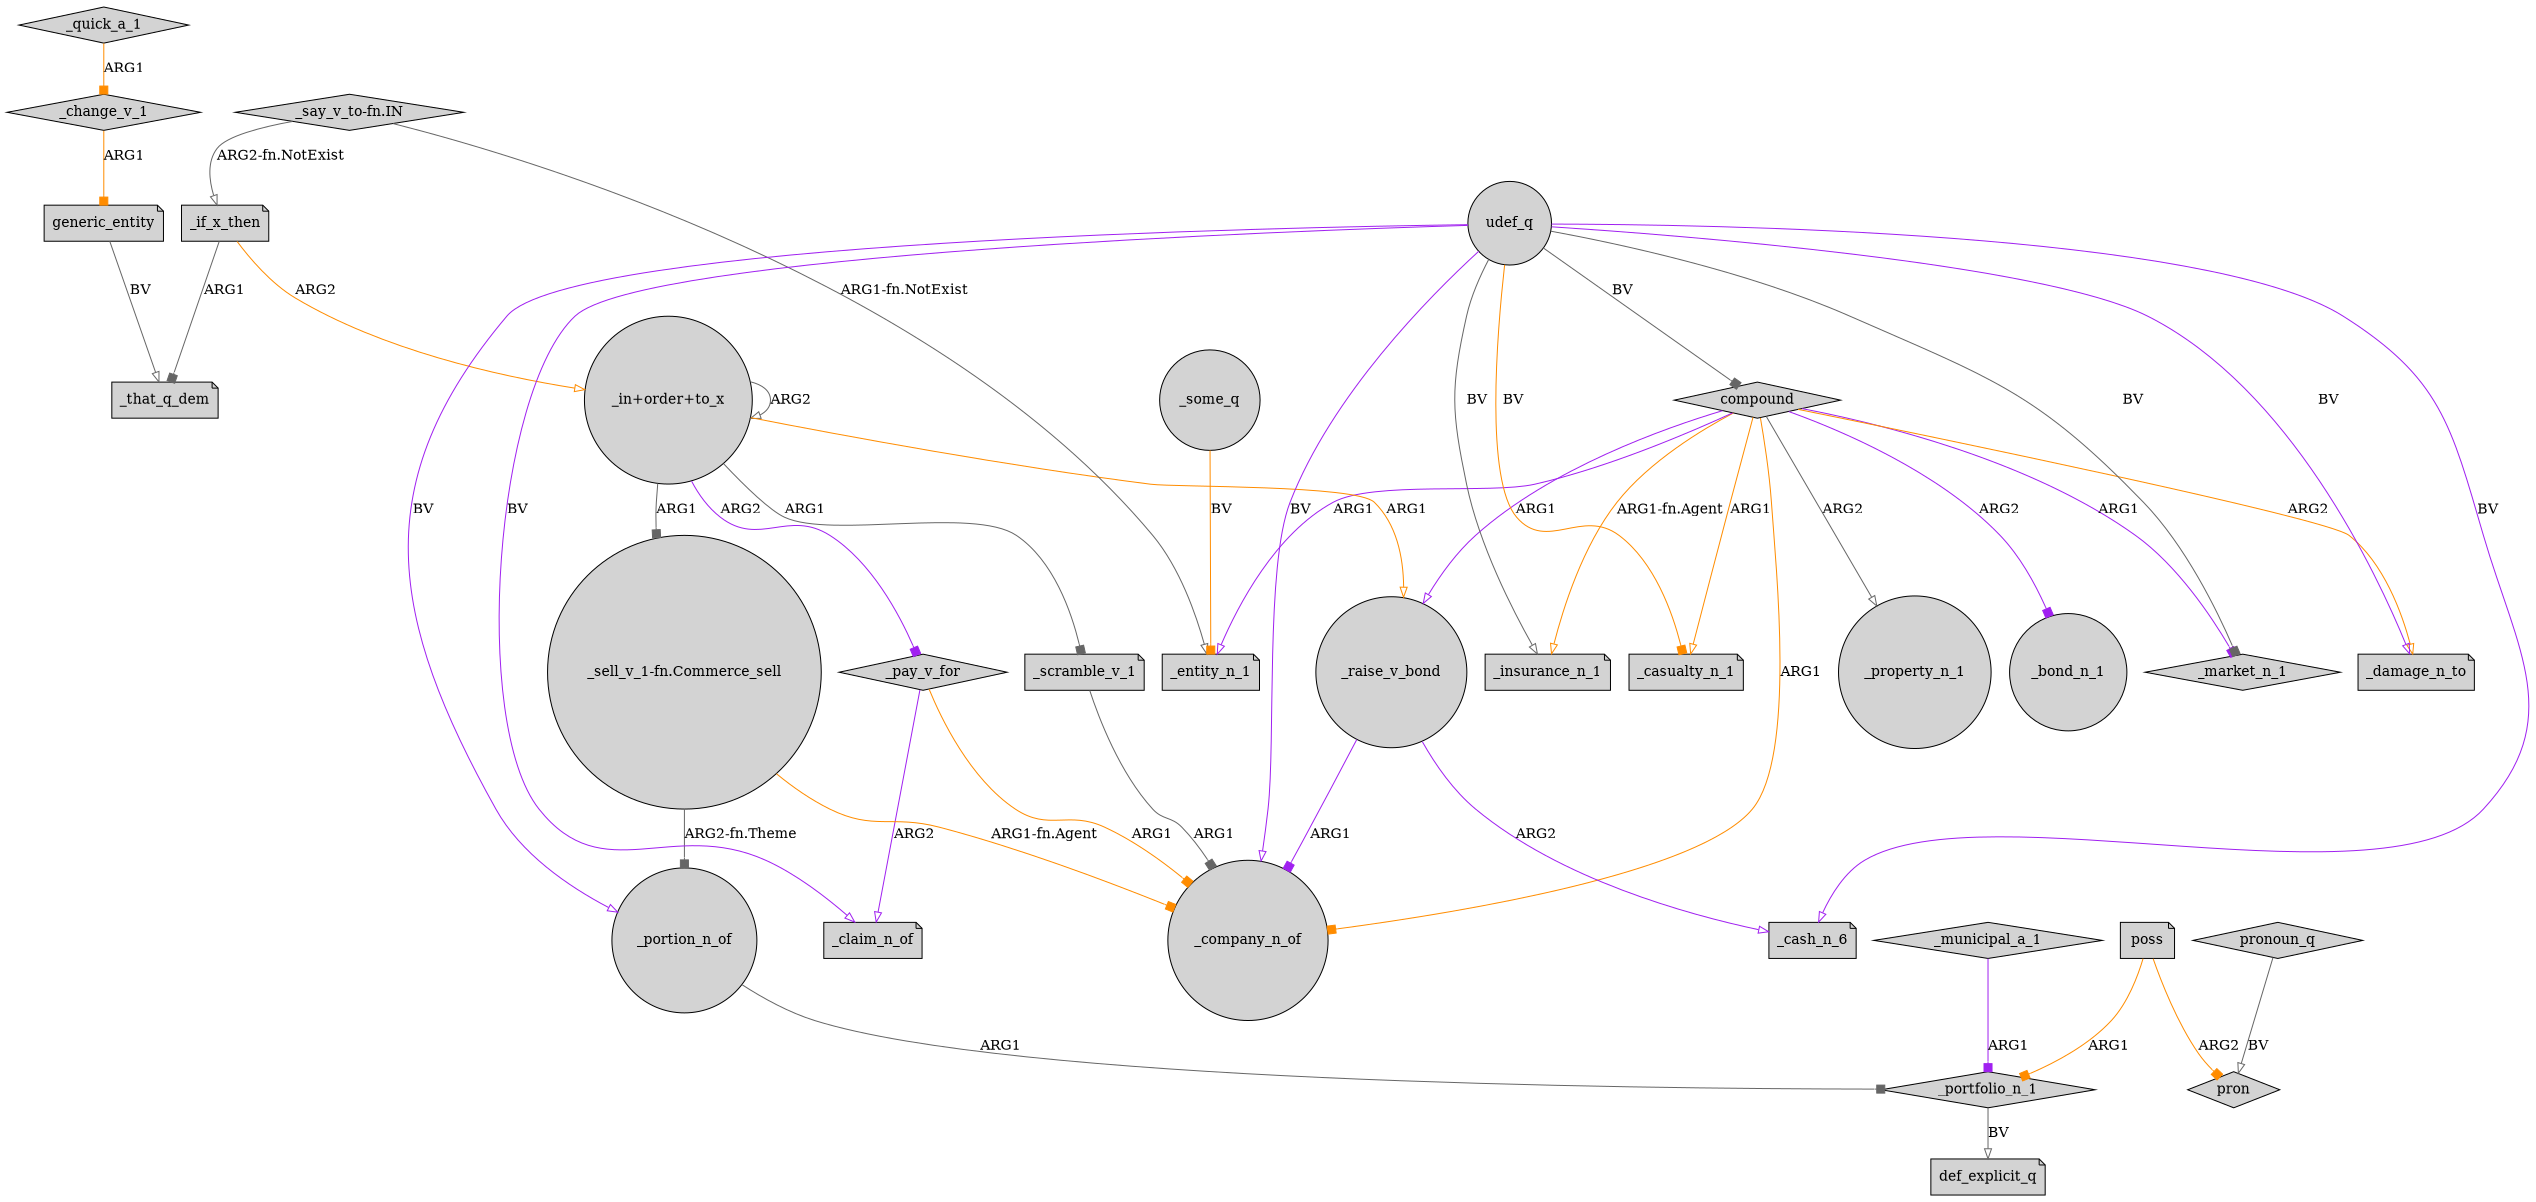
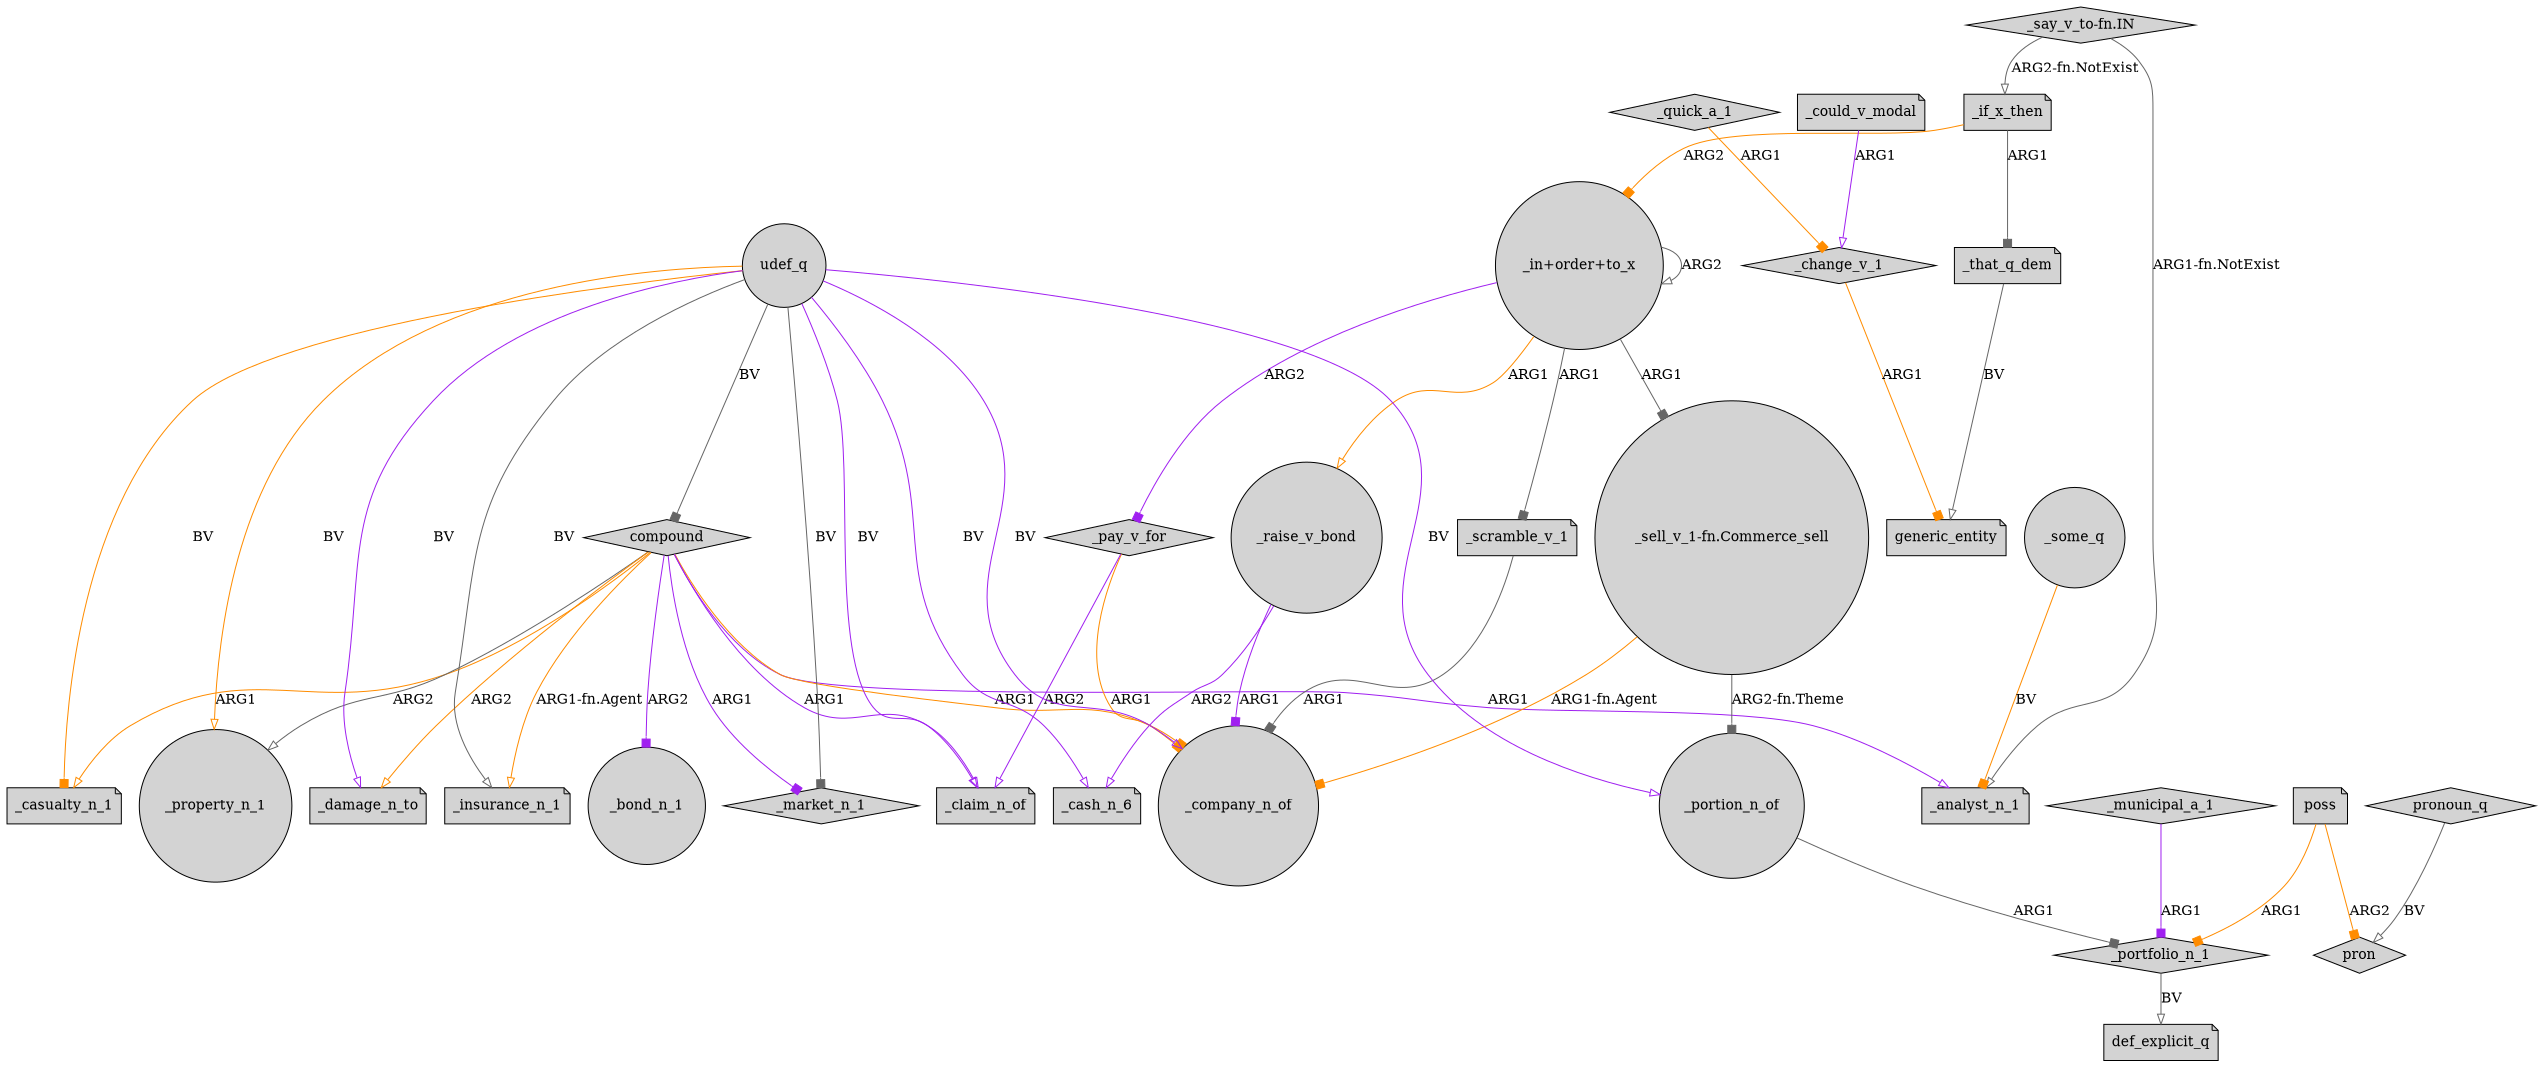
none -> (1861, 112)
(133, 307) -> (1978, 397)
(392, 343) -> (1791, 134)
none -> (364, 367)
(1536, 491) -> (802, 706)
(1211, 672) -> (1975, 806)
